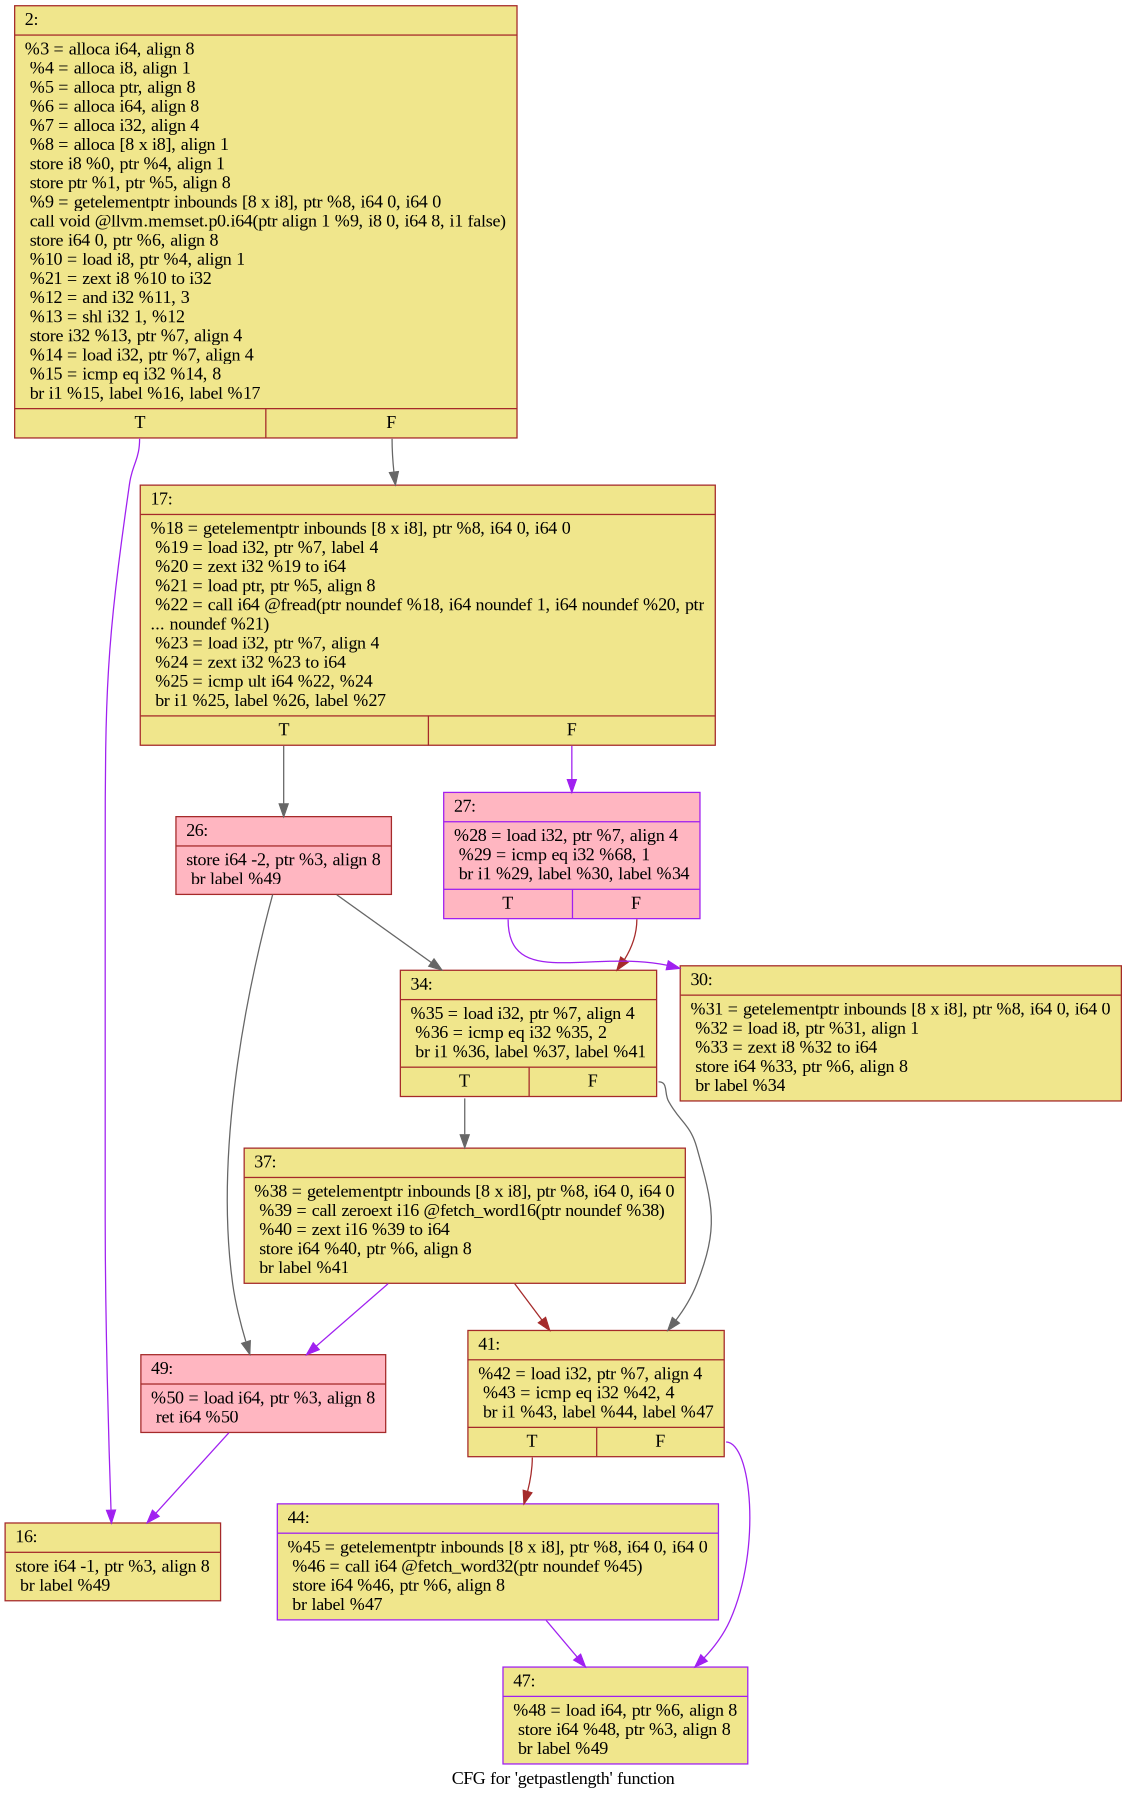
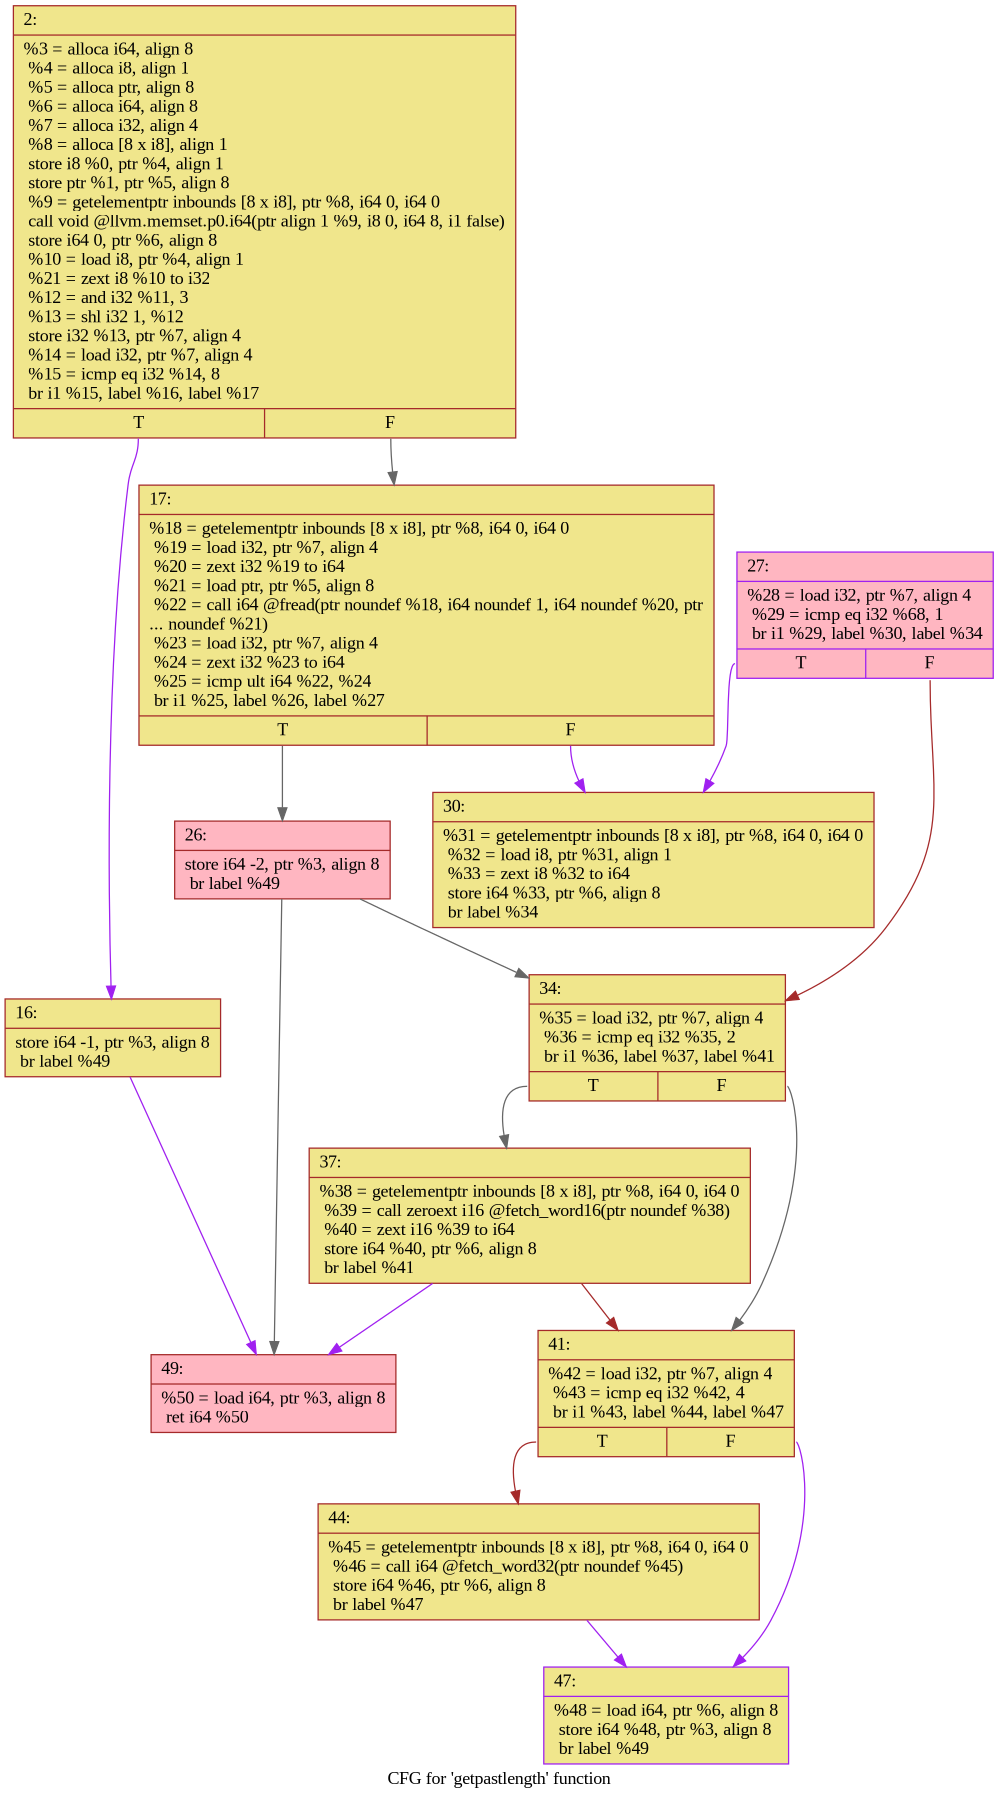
(265, 548) -> (264, 548)
(572, 763) -> (573, 764)
(192, 1473) -> (190, 1210)
(498, 1562) -> (539, 1562)
